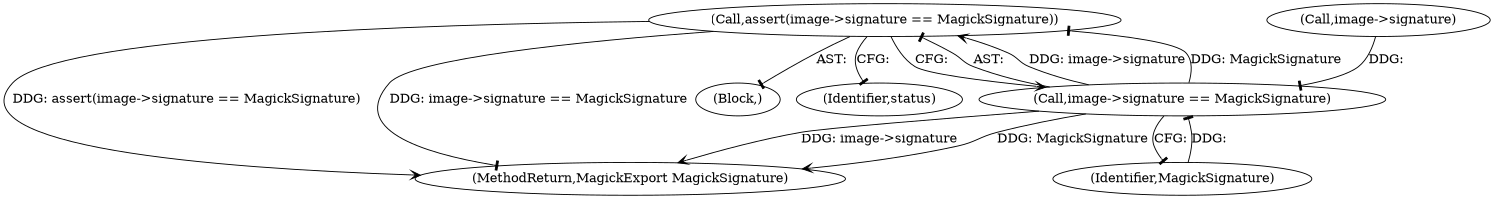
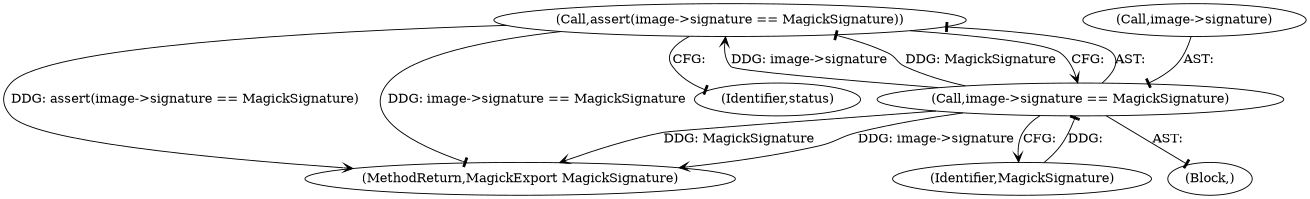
(806, 58) -> (1145, 139)
(1388, 60) -> (1201, 60)
(1153, 137) -> (1024, 131)
